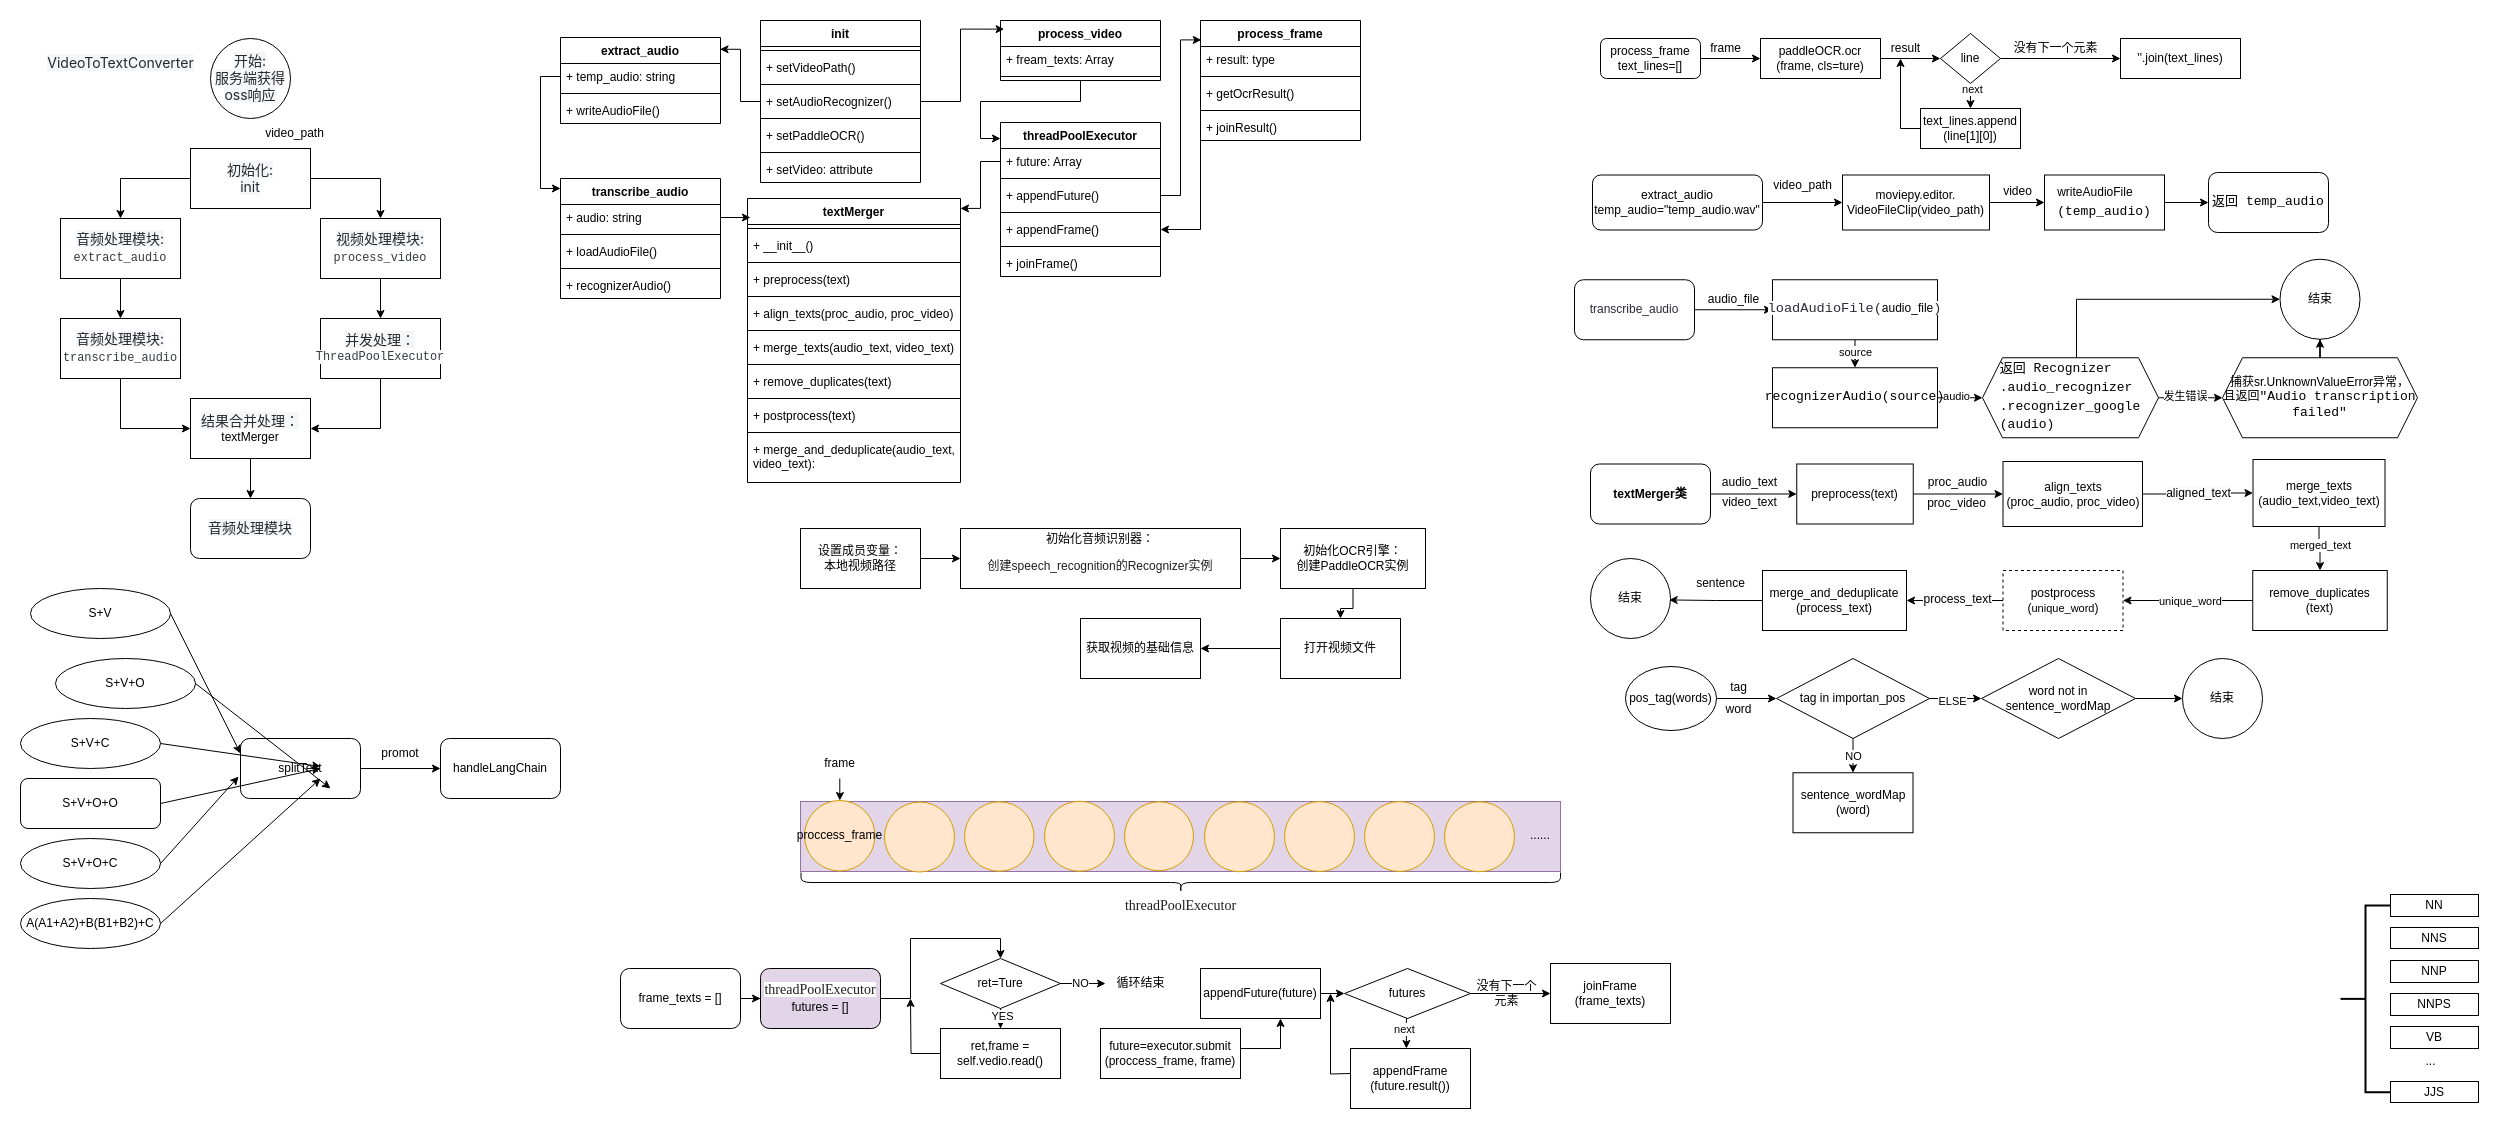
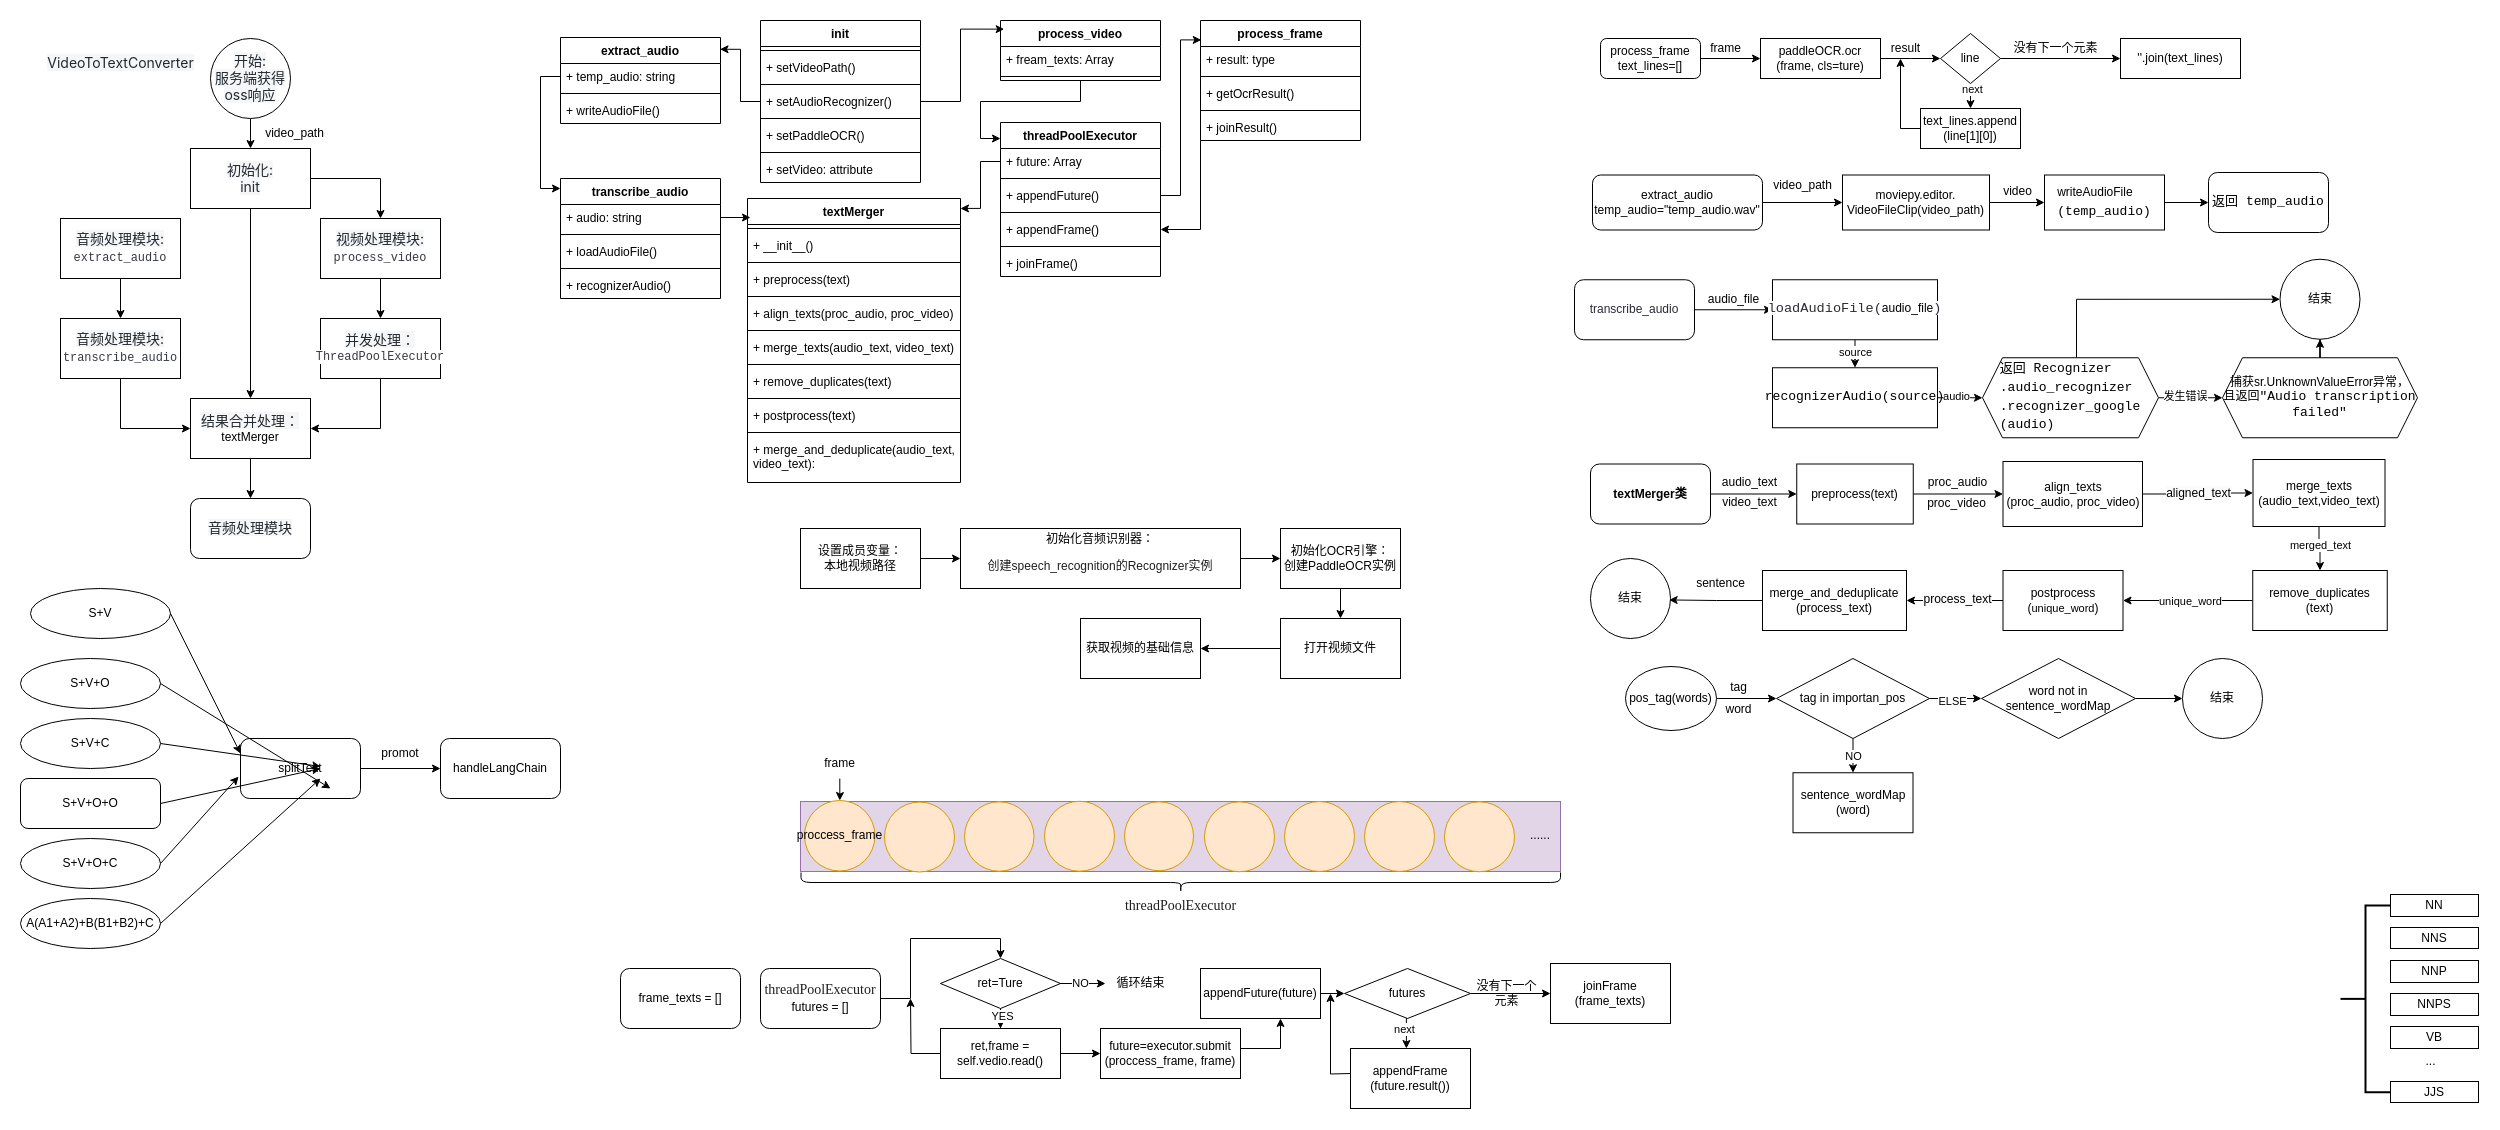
none -> (251, 138)
(140, 179) -> (251, 300)
(1353, 559) -> (1341, 559)
(2063, 601) -> (2063, 601)
(126, 684) -> (91, 684)
(755, 999) -> none
(821, 999) -> (821, 999)
none -> (1077, 1054)
